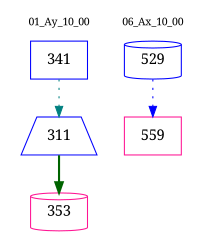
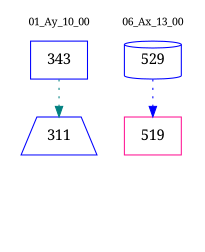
(153, 23) -> (153, 23)
(59, 60) -> (59, 60)
(153, 136) -> (153, 136)
(59, 212) -> none
